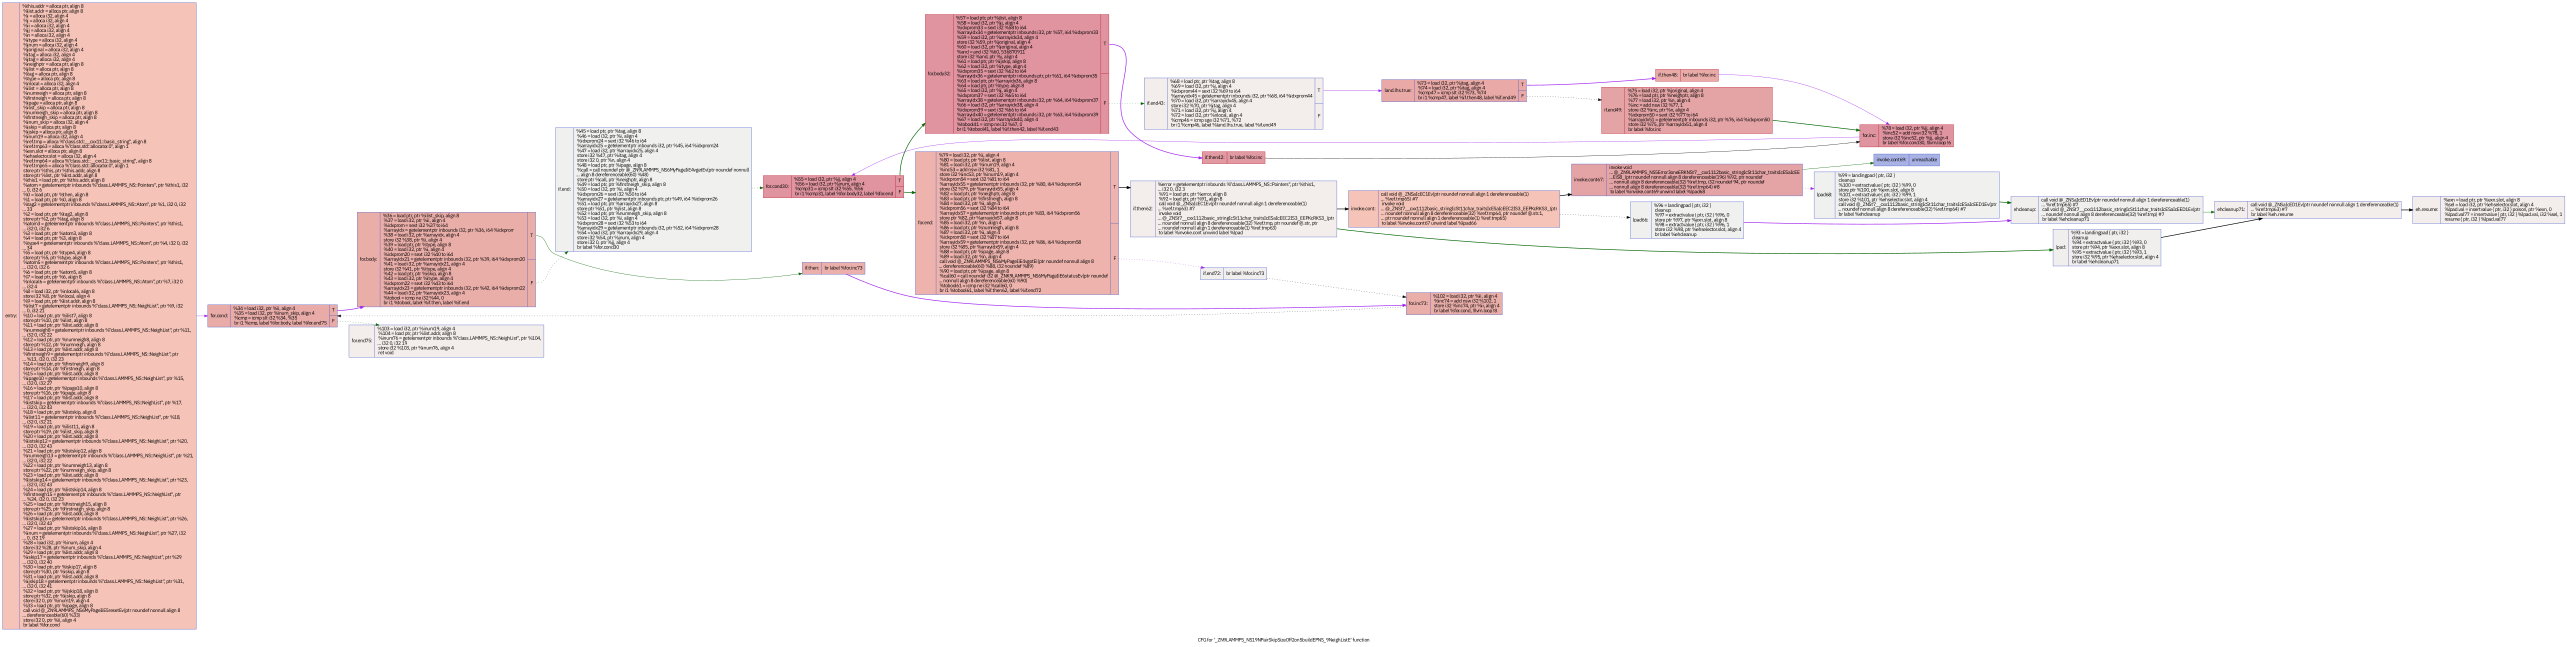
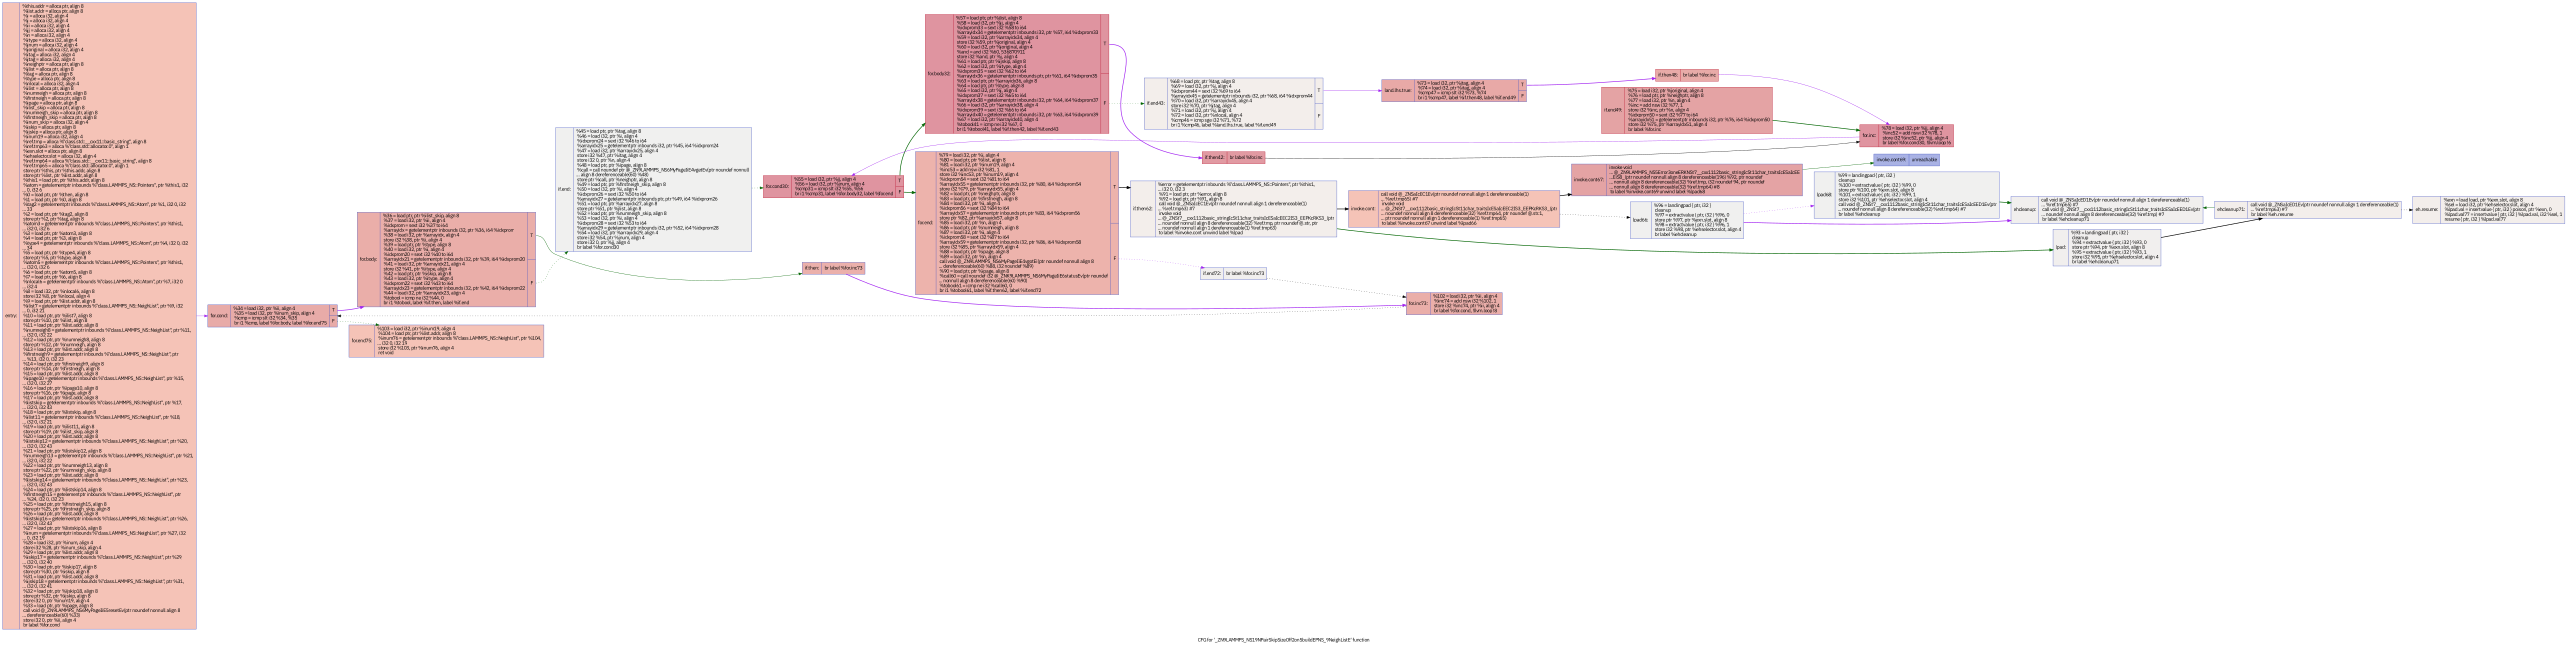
(1563, 97) -> none
(1807, 188) -> (1777, 210)
(2482, 200) -> (2483, 200)
(2405, 210) -> (2405, 210)
(2207, 212) -> (2210, 208)
(446, 341) -> (446, 341)
